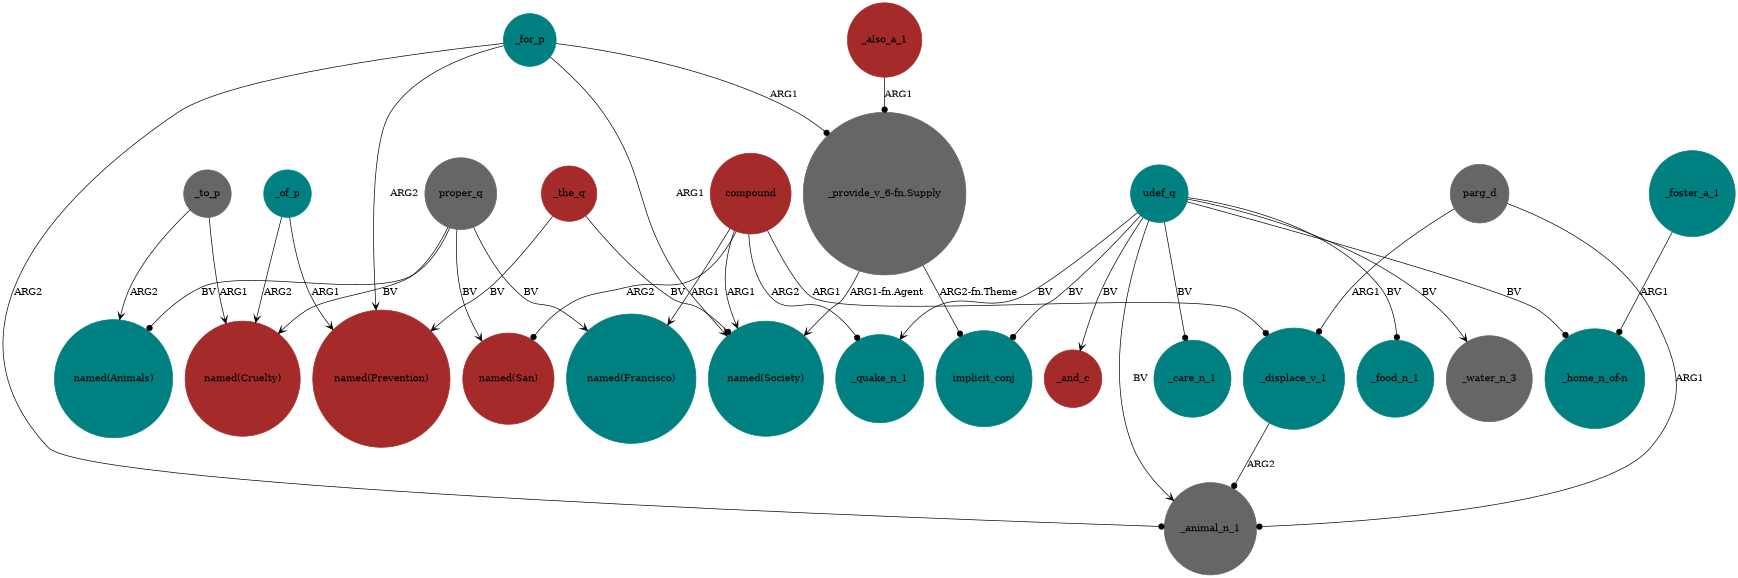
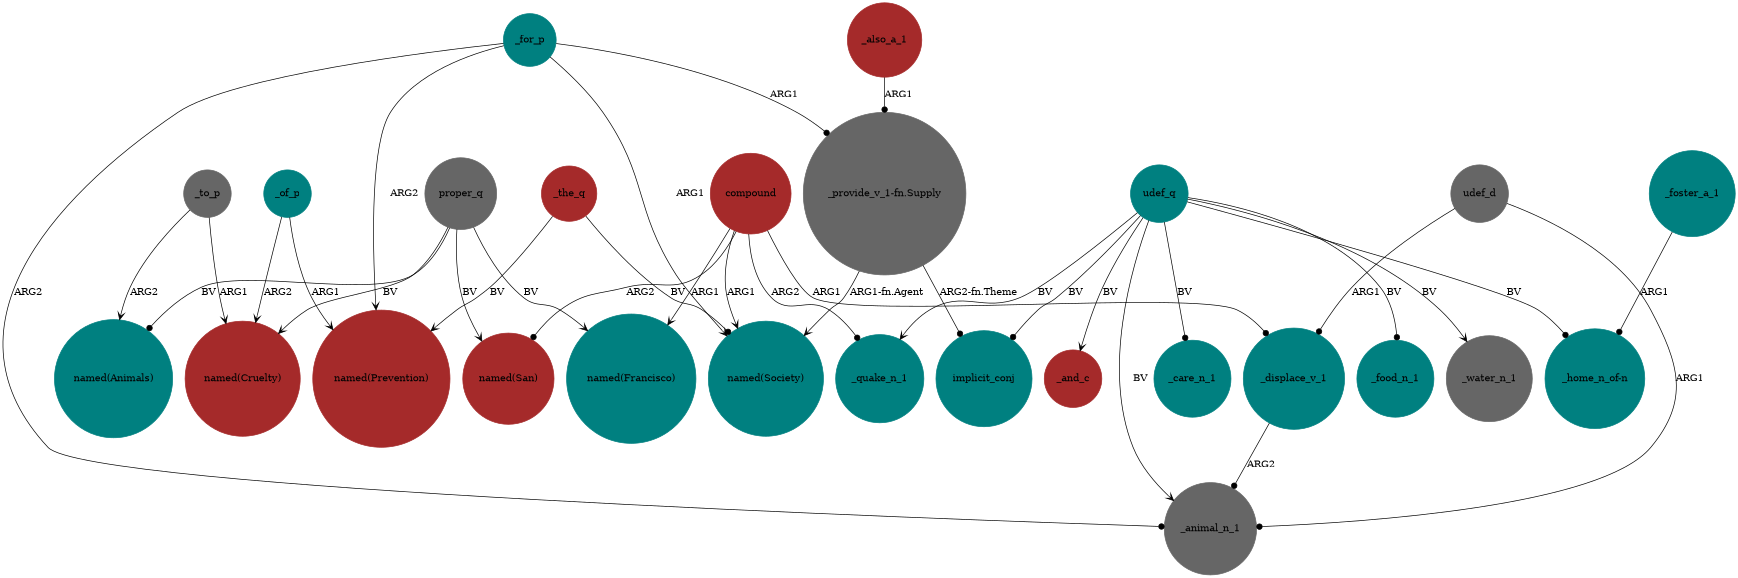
(885, 194) -> (885, 194)
(1480, 194) -> (1480, 194)
(1489, 379) -> (1489, 379)
